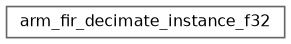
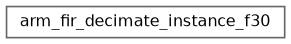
(146, 22) -> (146, 22)
